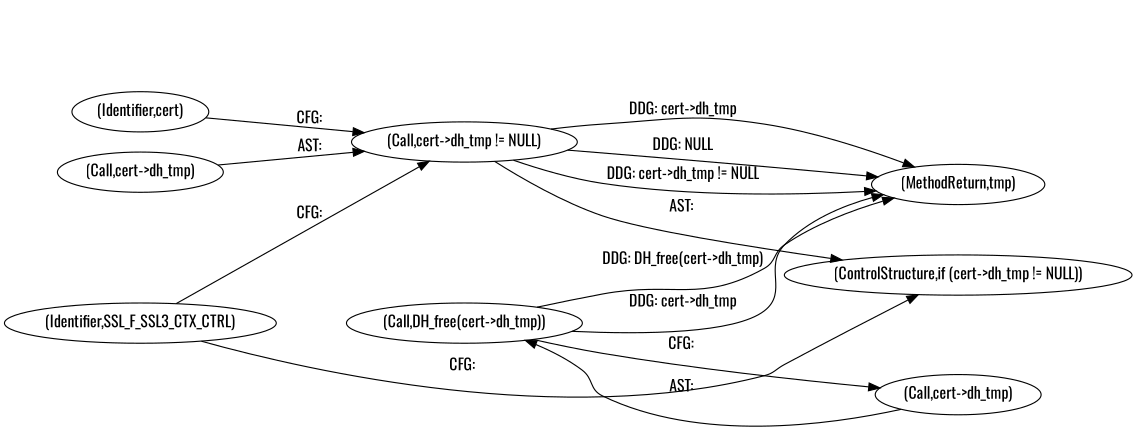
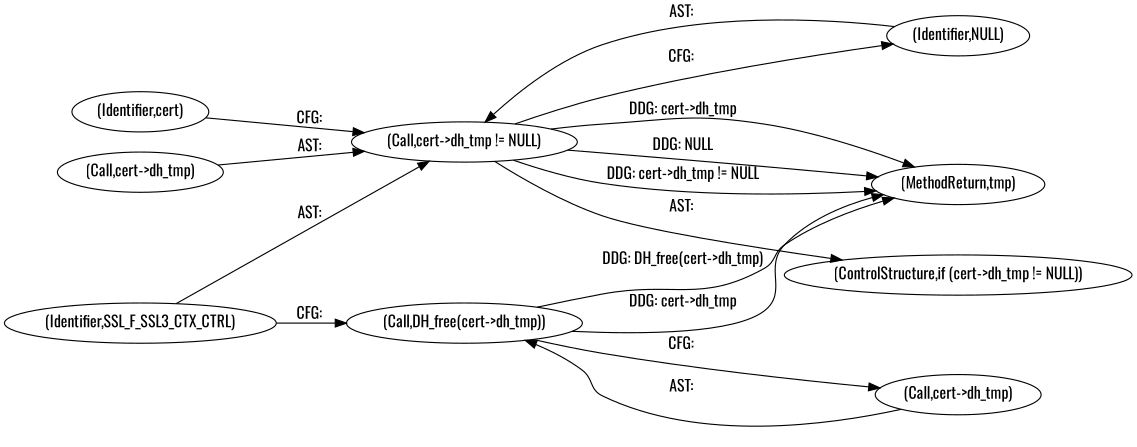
none -> (958, 36)
(311, 214) -> (311, 214)
(562, 396) -> (306, 323)
